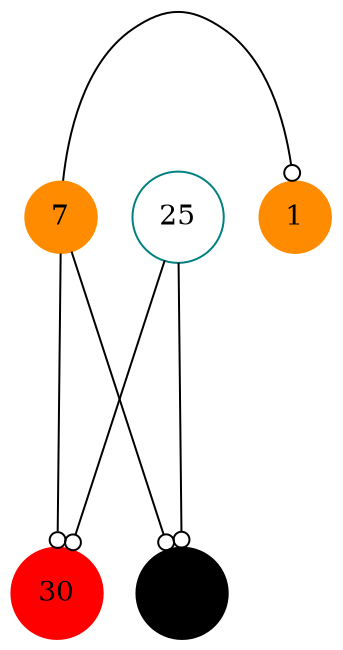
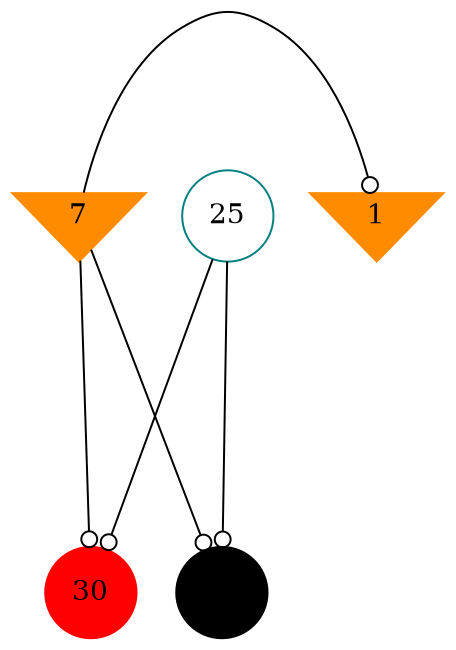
(61, 217) -> (79, 216)
(295, 217) -> (377, 216)
